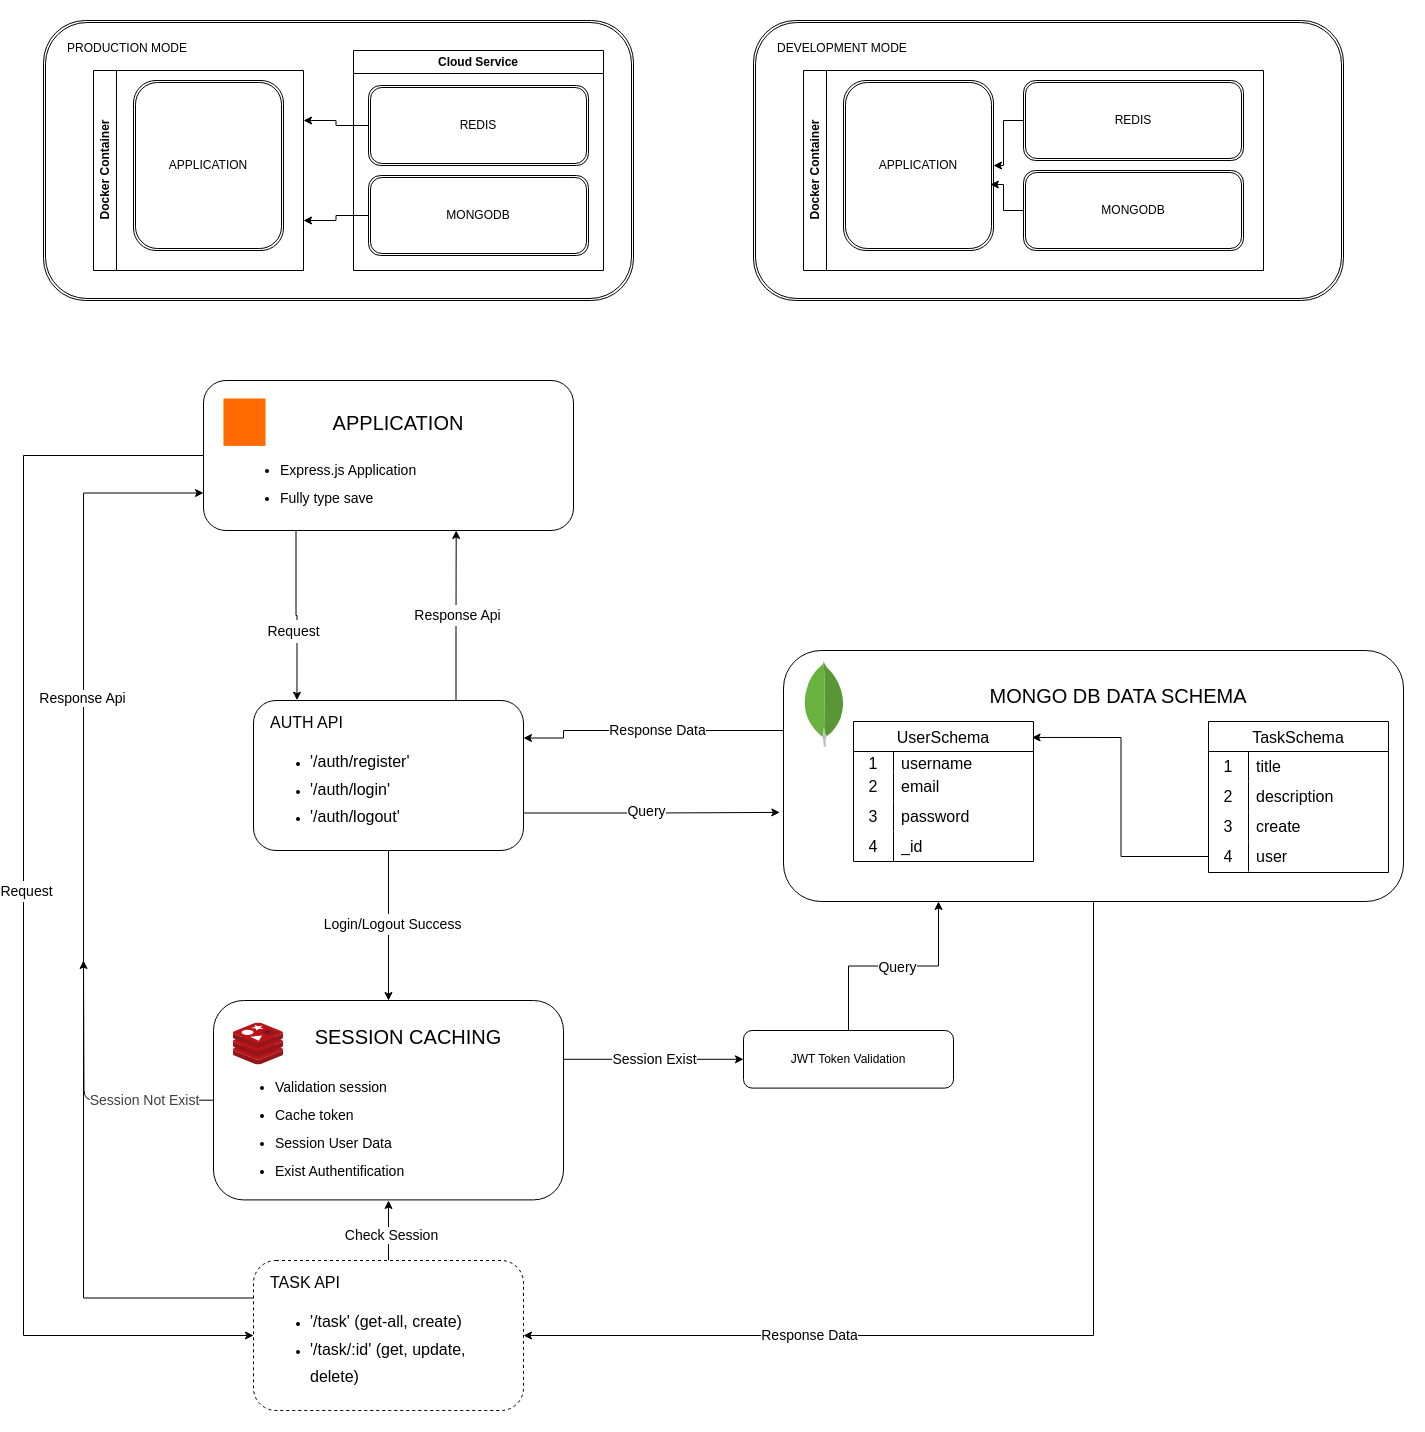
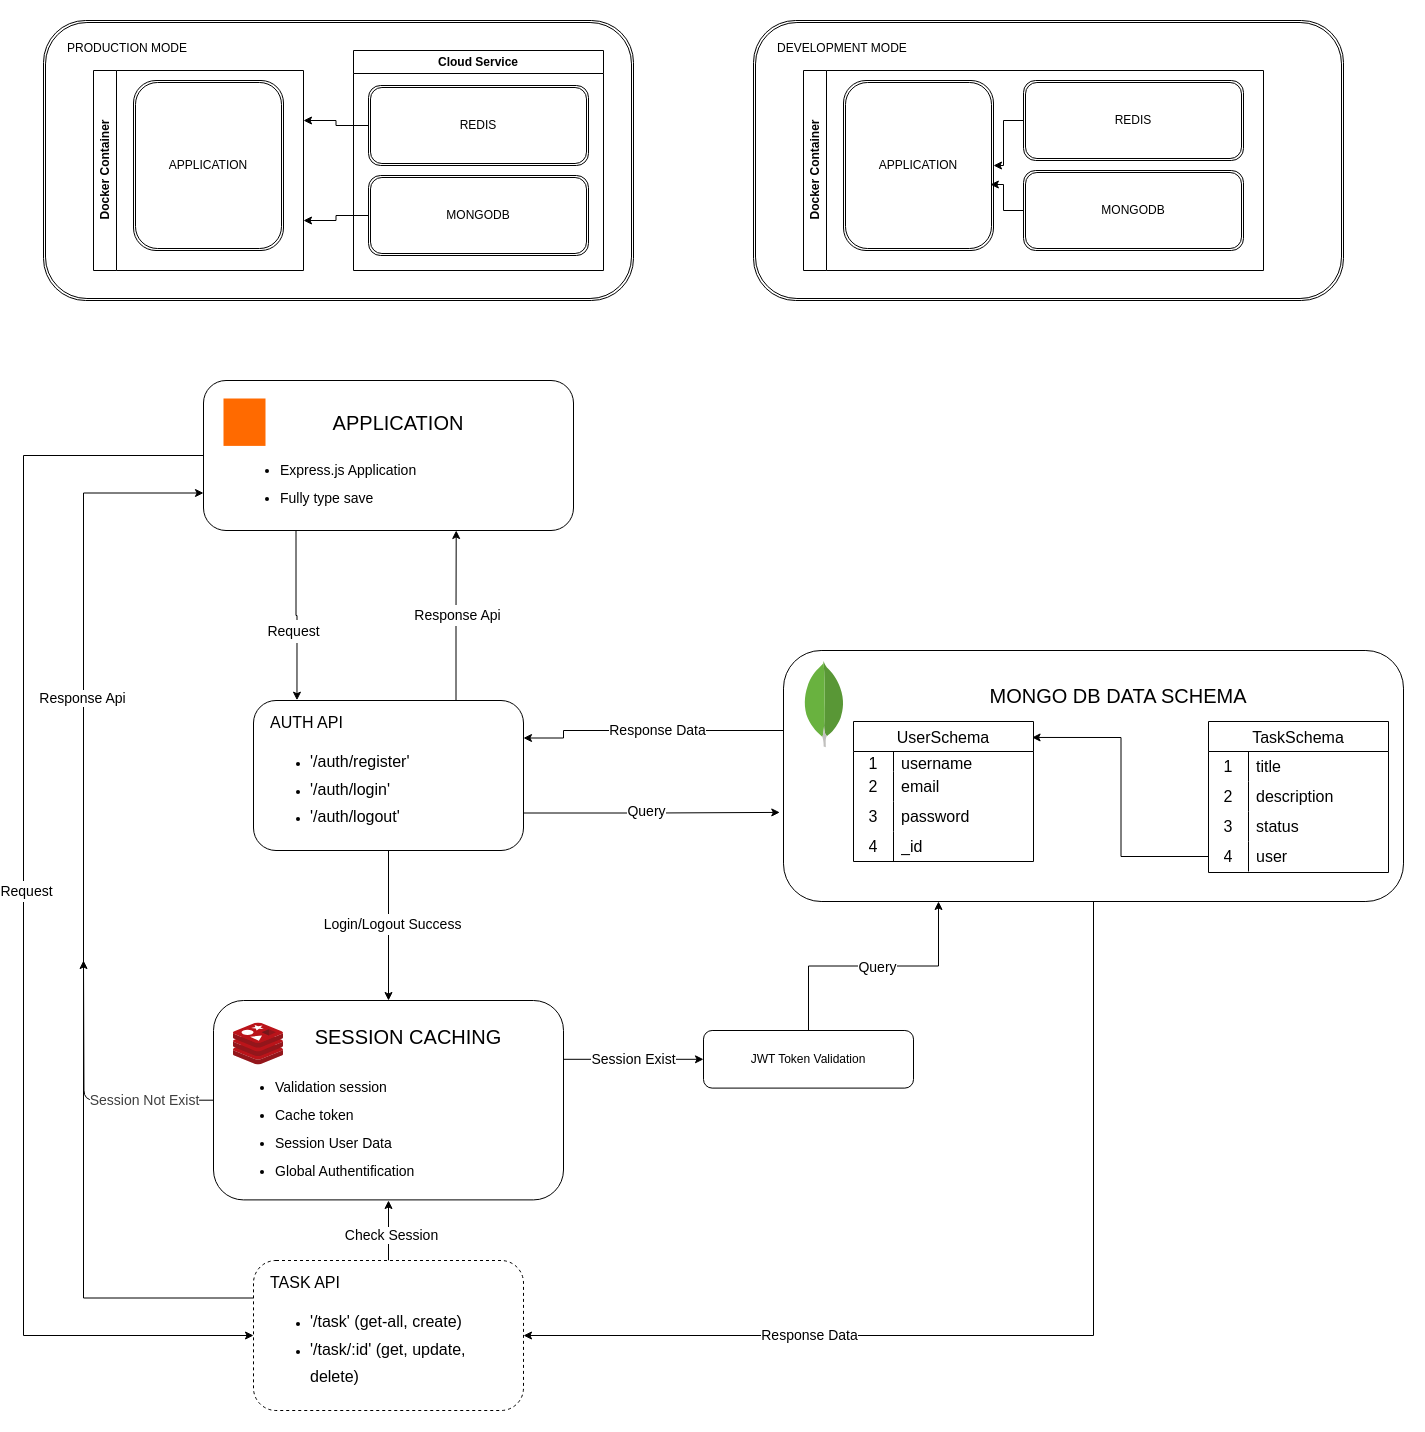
(1283, 827) -> (1283, 827)
(849, 1059) -> (809, 1059)
(313, 1122) -> (315, 1122)
